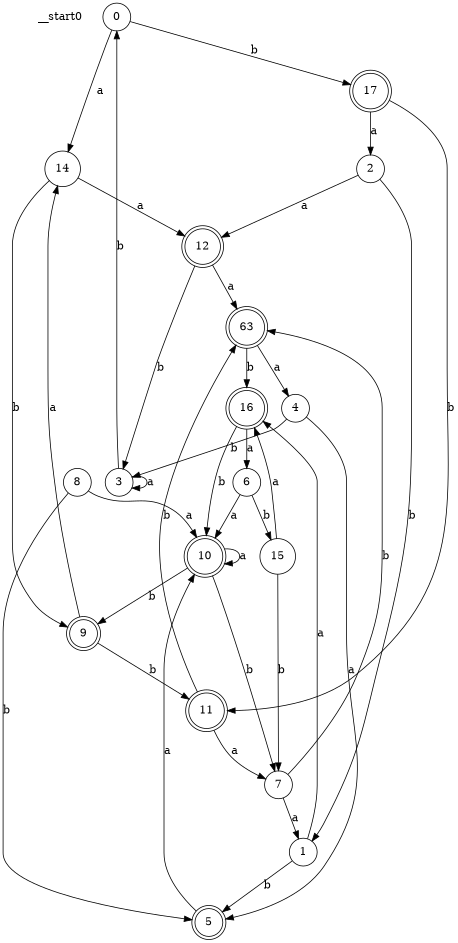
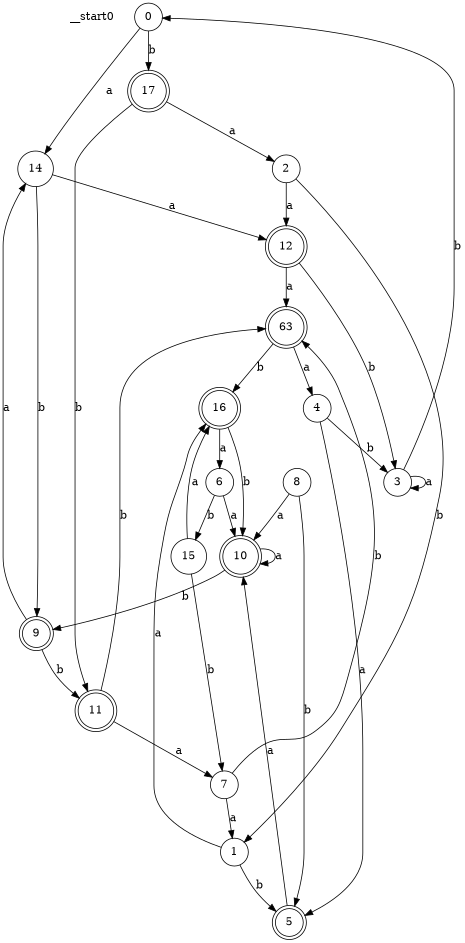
(244, 669) -> none
